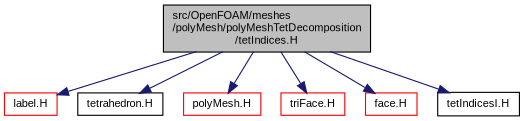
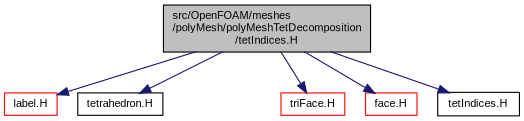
(222, 104) -> none
(479, 104) -> (479, 104)
